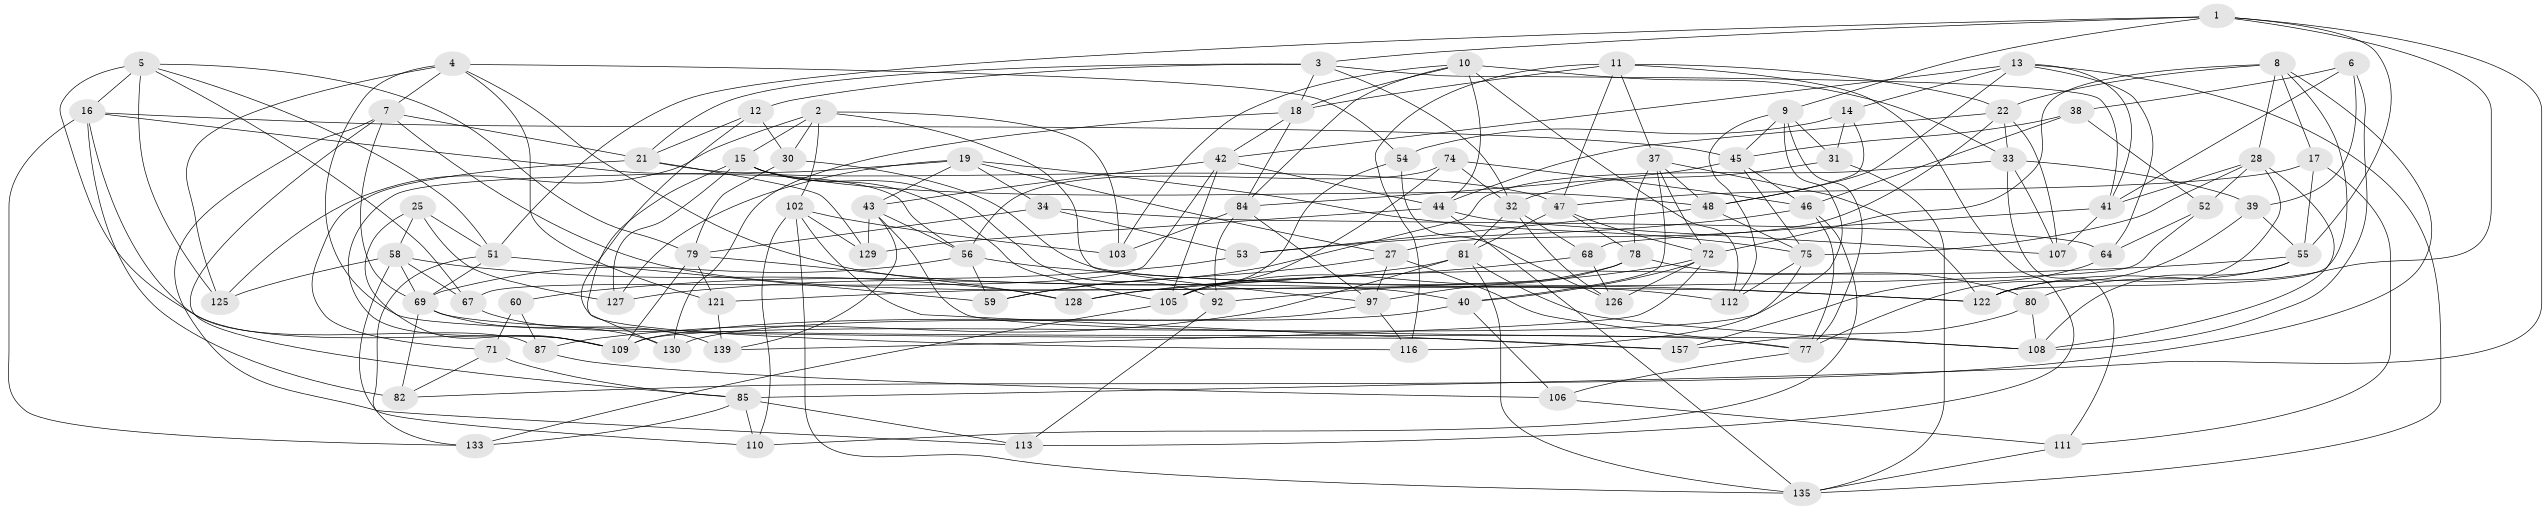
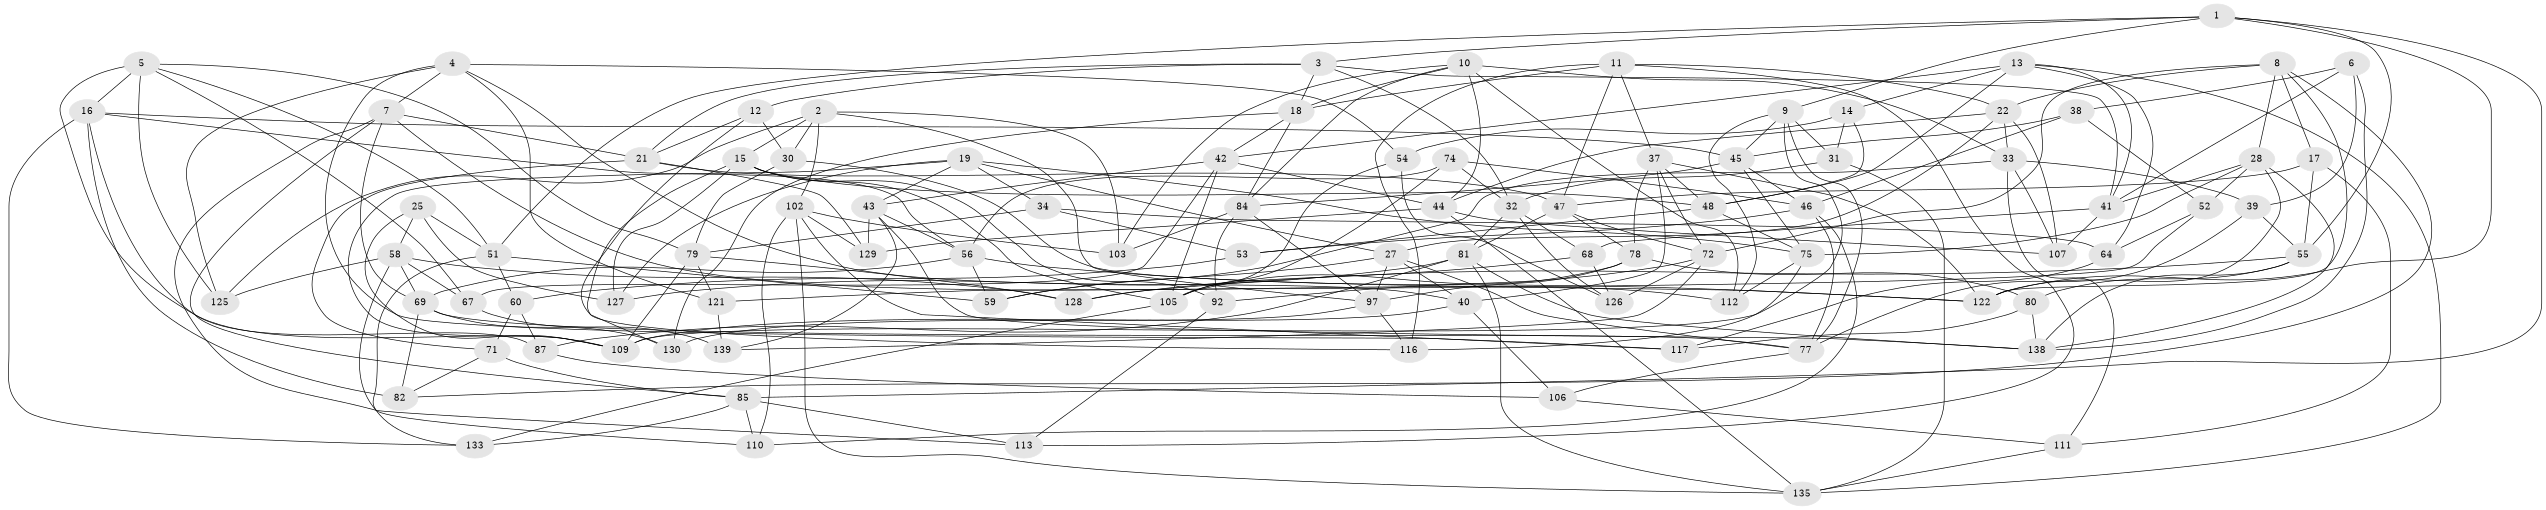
(457, 279) -> (502, 274)
(1589, 287) -> (1428, 279)
(1680, 351) -> (1680, 351)
(2037, 351) -> (2037, 351)
